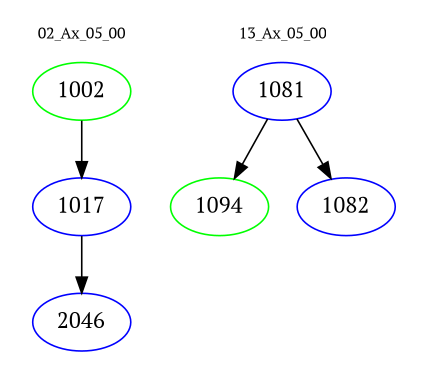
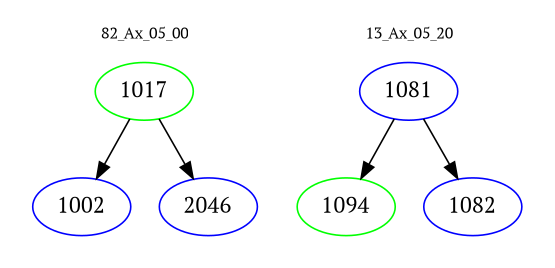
(82, 34) -> (145, 34)
(283, 34) -> (410, 34)
(82, 91) -> (82, 207)
(82, 141) -> (117, 142)
(82, 207) -> (144, 91)
